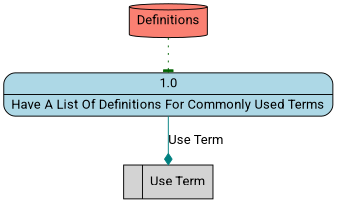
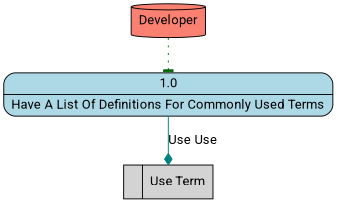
(168, 21) -> (168, 21)
(196, 141) -> (193, 141)
